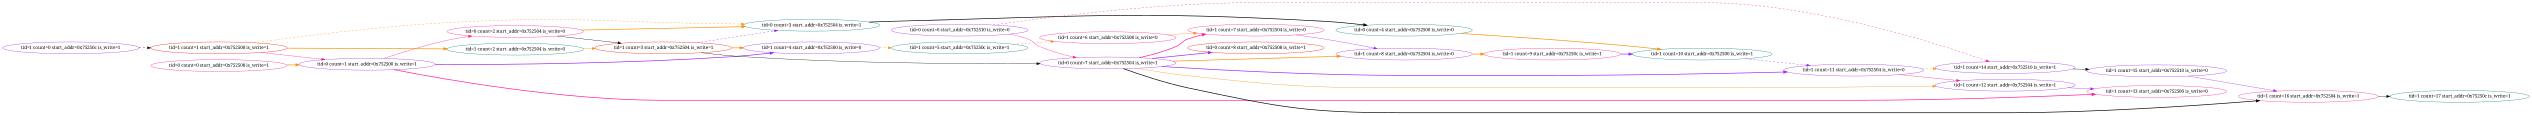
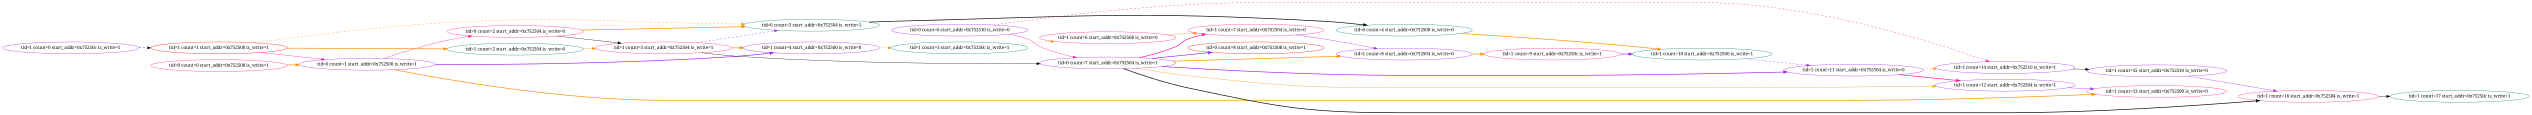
(663, 48) -> (663, 48)
(1928, 78) -> (1928, 78)
(1199, 100) -> (1199, 100)
